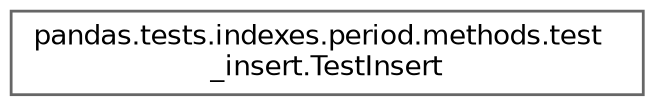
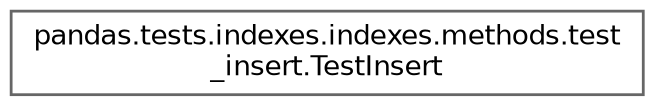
(327, 53) -> (327, 53)
